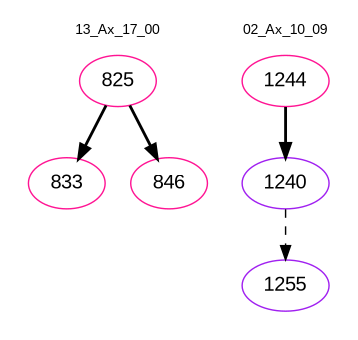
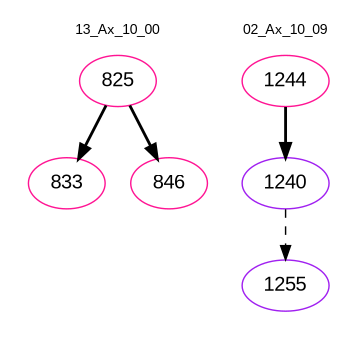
(118, 31) -> (118, 31)
